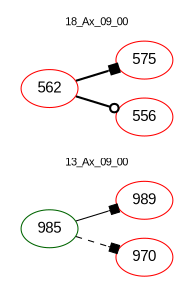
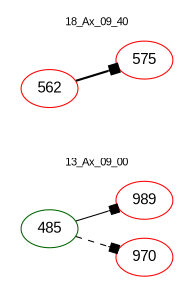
(97, 23) -> (97, 23)
(144, 117) -> none
(50, 229) -> (50, 229)
